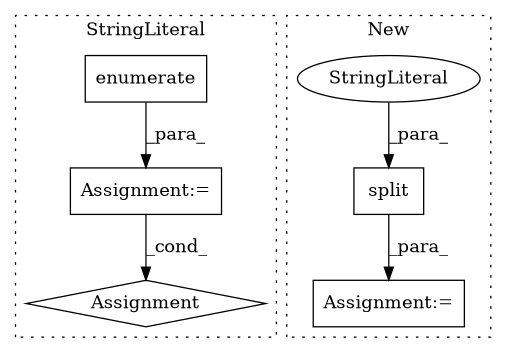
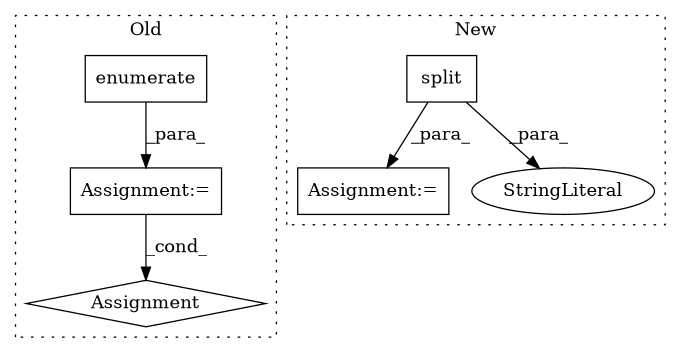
(146, 30) -> (146, 30)
(389, 128) -> (498, 131)
